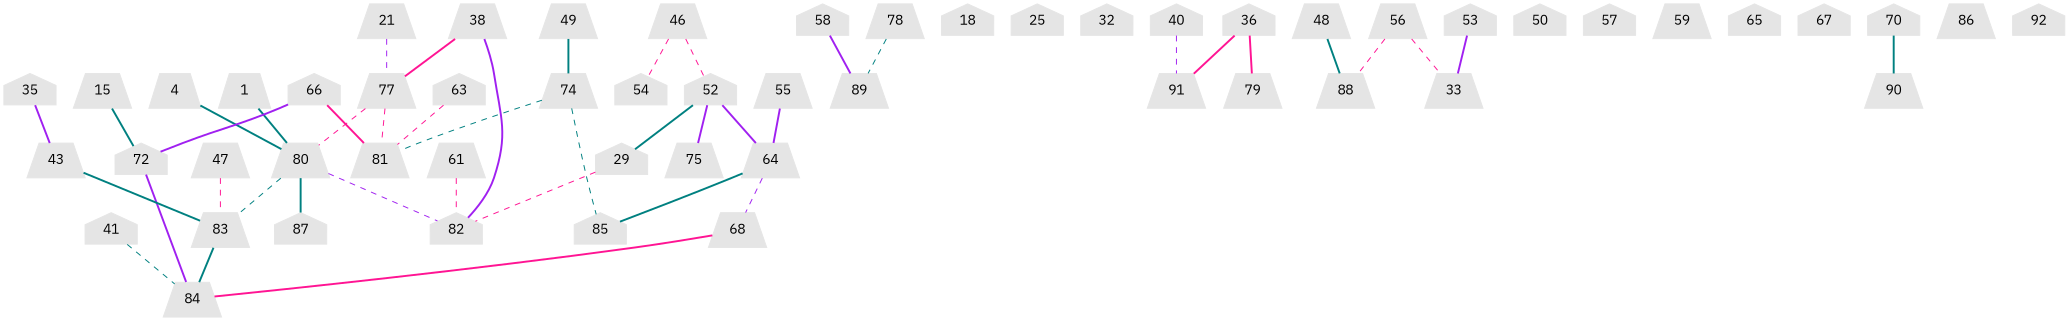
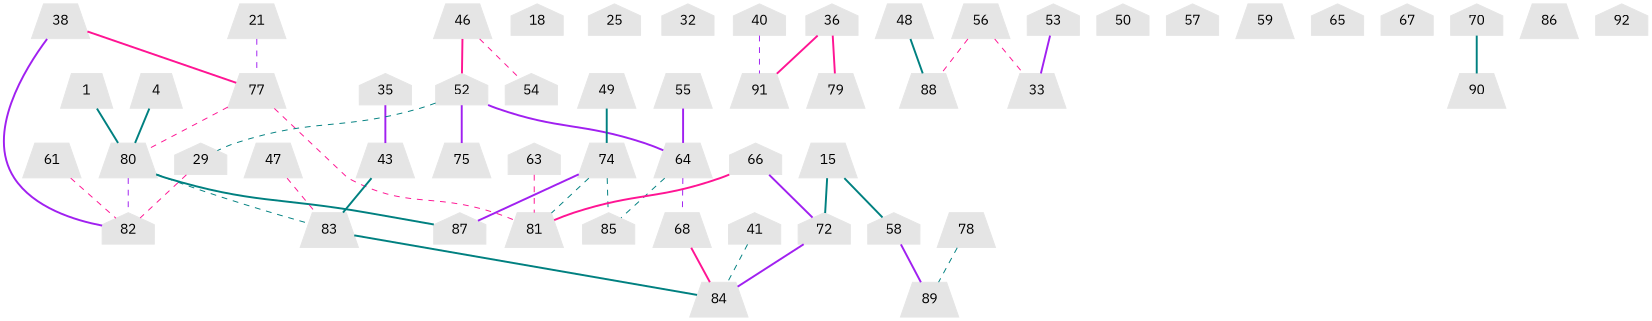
(695, 58) -> (462, 56)
(664, 127) -> (326, 125)
none -> (528, 198)
(681, 198) -> (636, 204)
none -> (863, 198)
